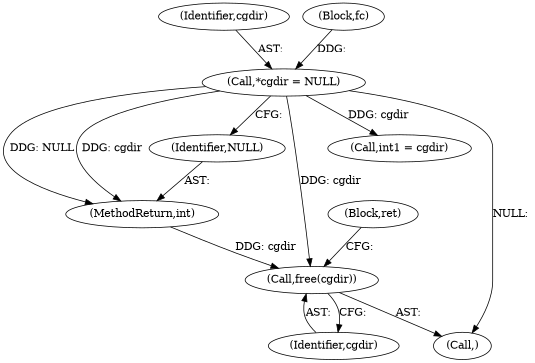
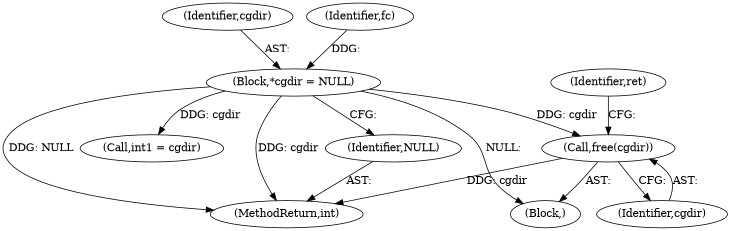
(344, 17) -> (360, 17)
(284, 83) -> (293, 83)
(373, 214) -> (608, 83)
(221, 247) -> (453, 180)
(462, 346) -> (546, 214)
